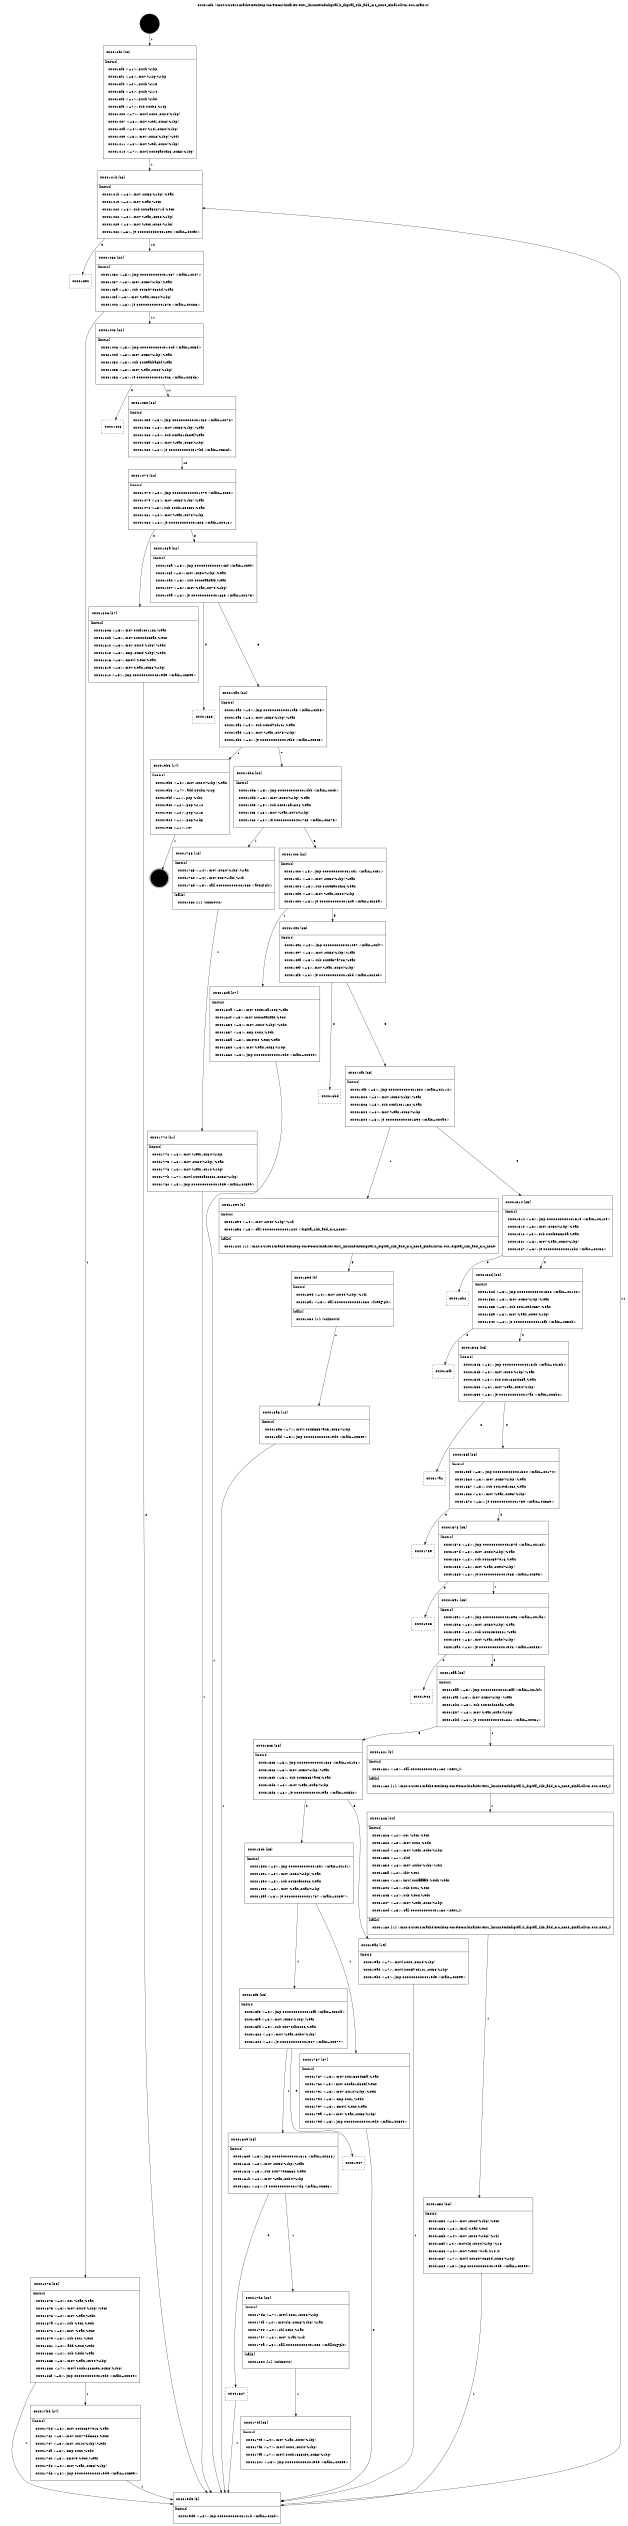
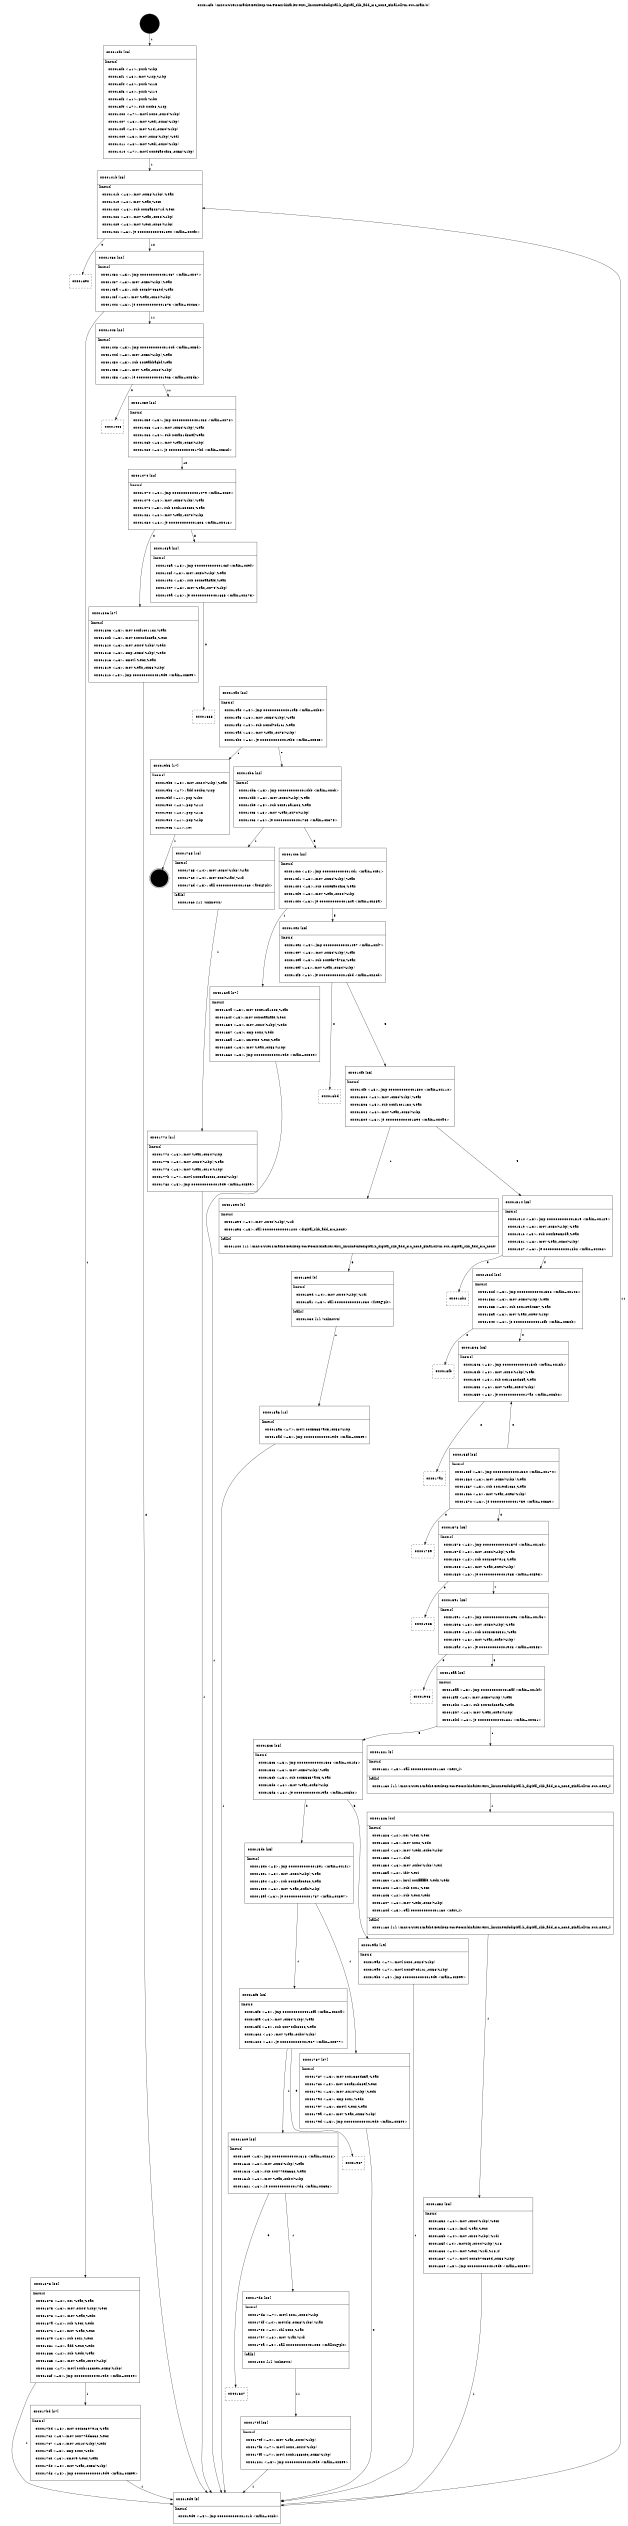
(238, 643) -> none
(503, 1424) -> (510, 1426)
(298, 2394) -> (298, 2394)
(232, 2445) -> (256, 2480)
